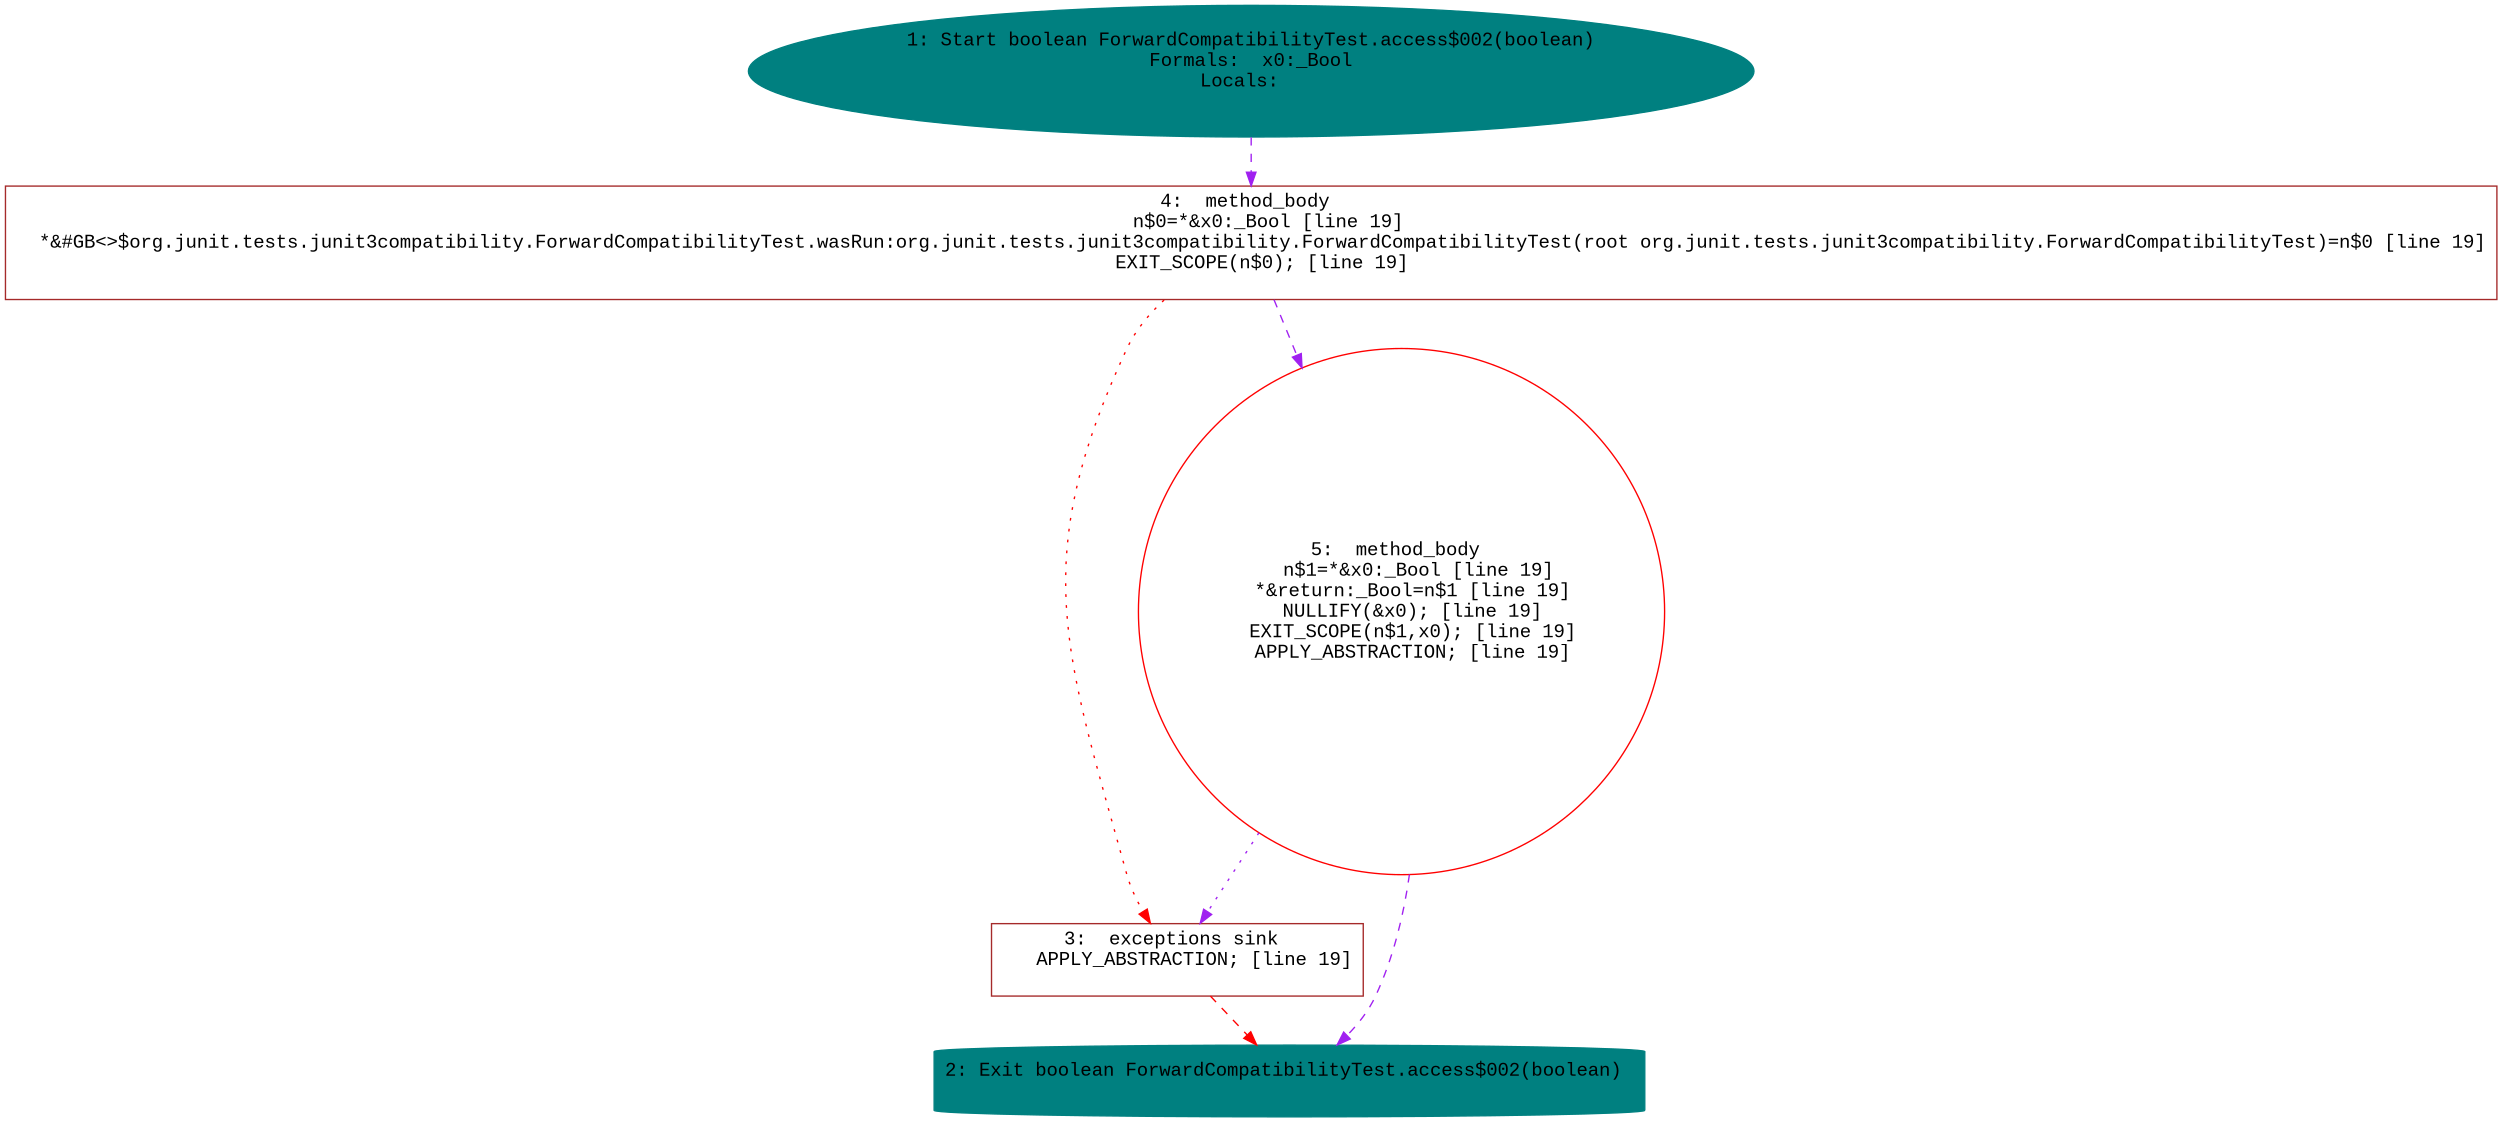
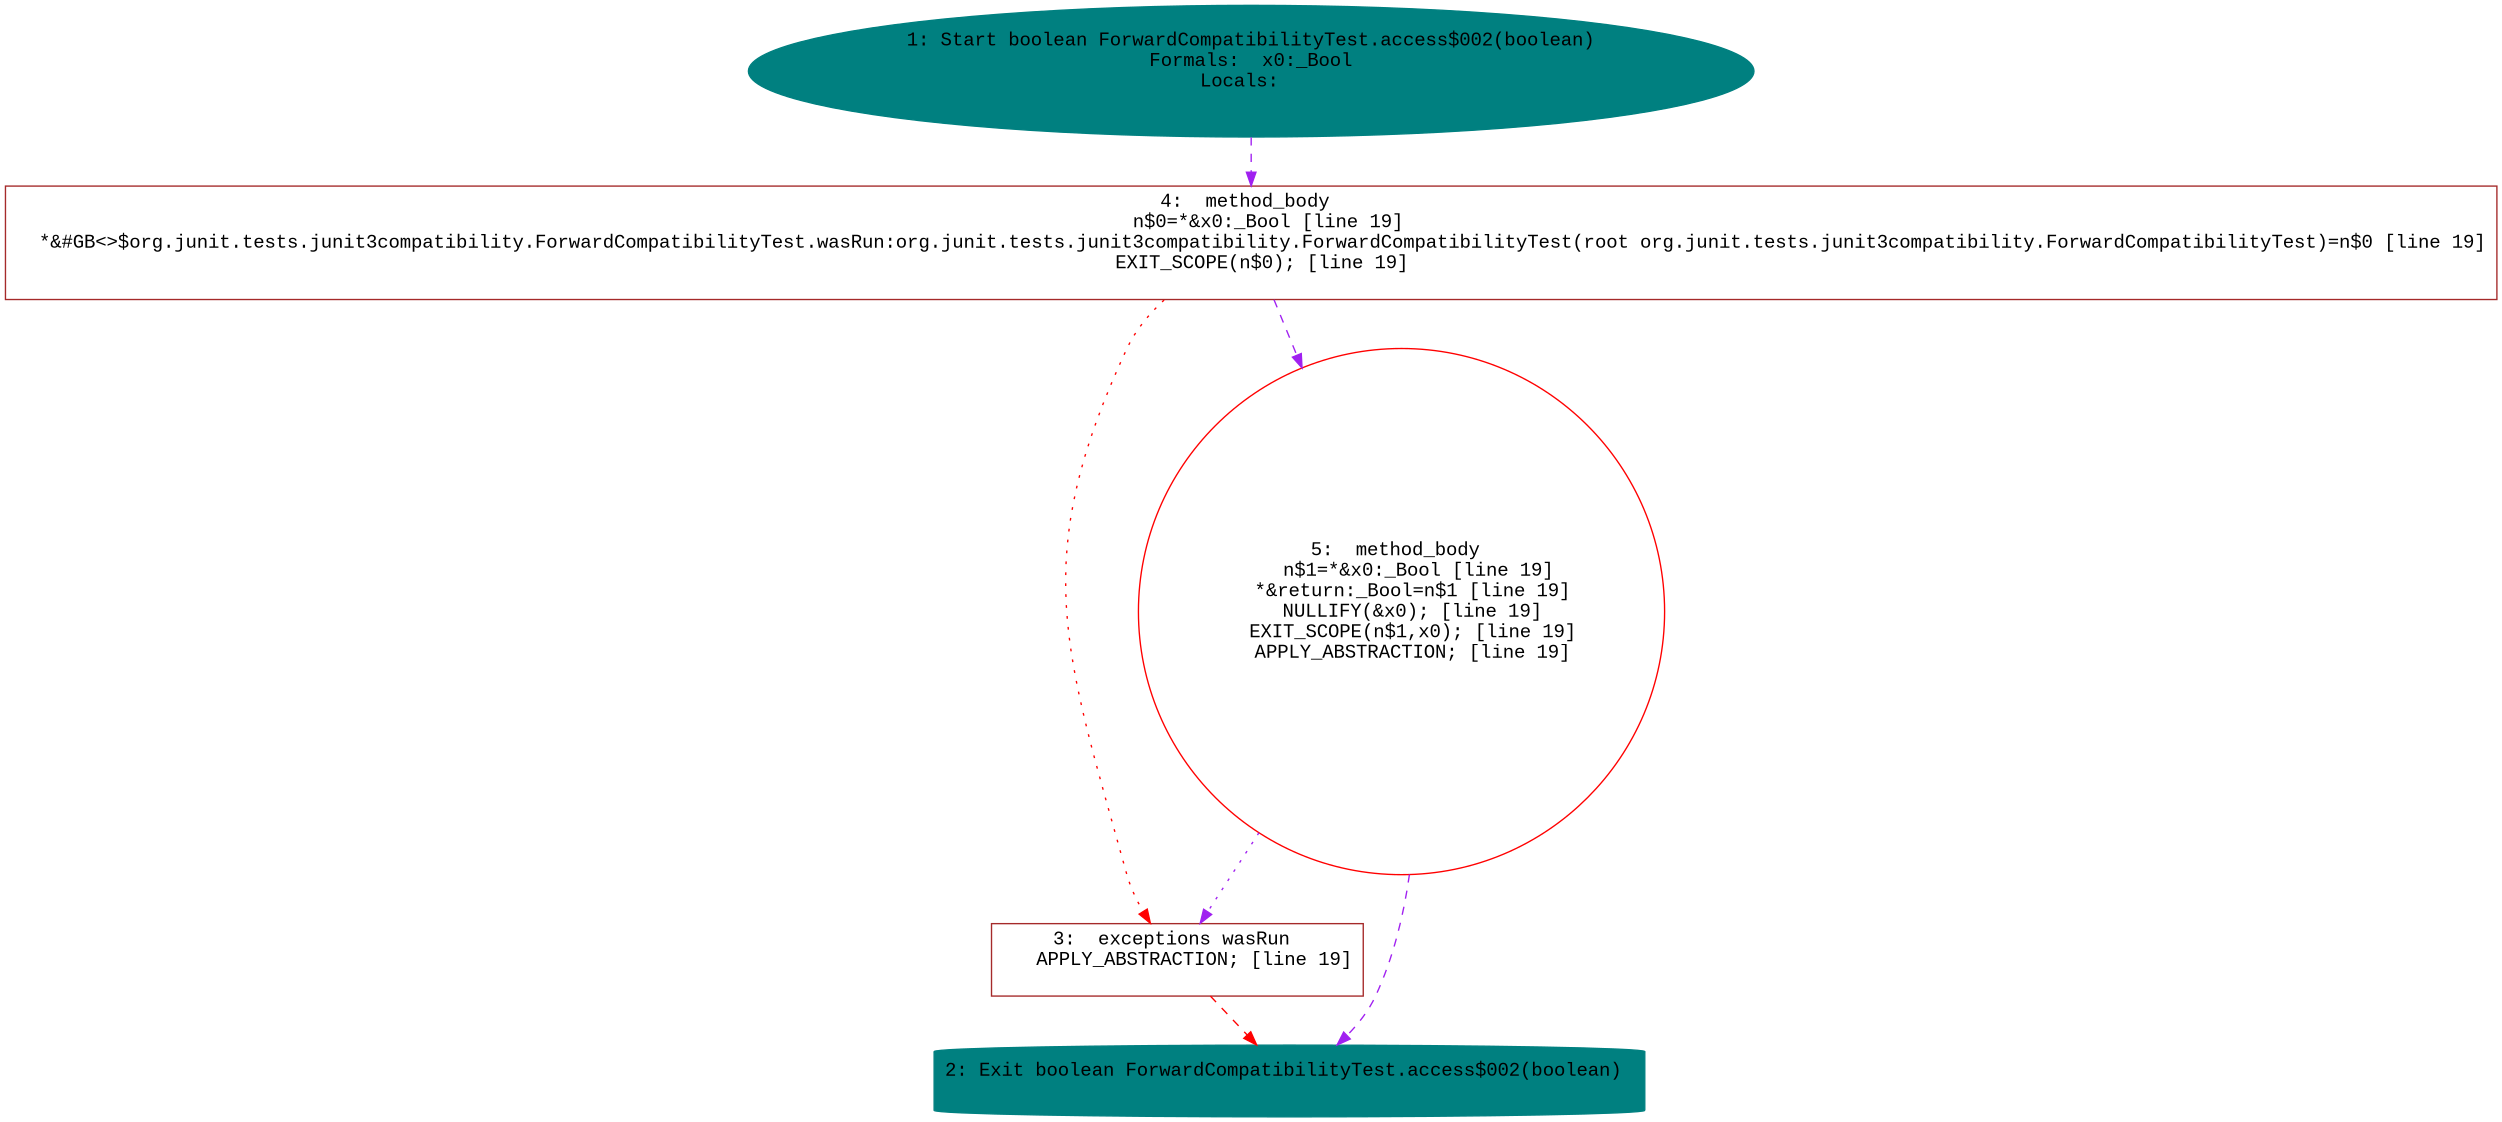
(1177, 960) -> (1177, 960)
